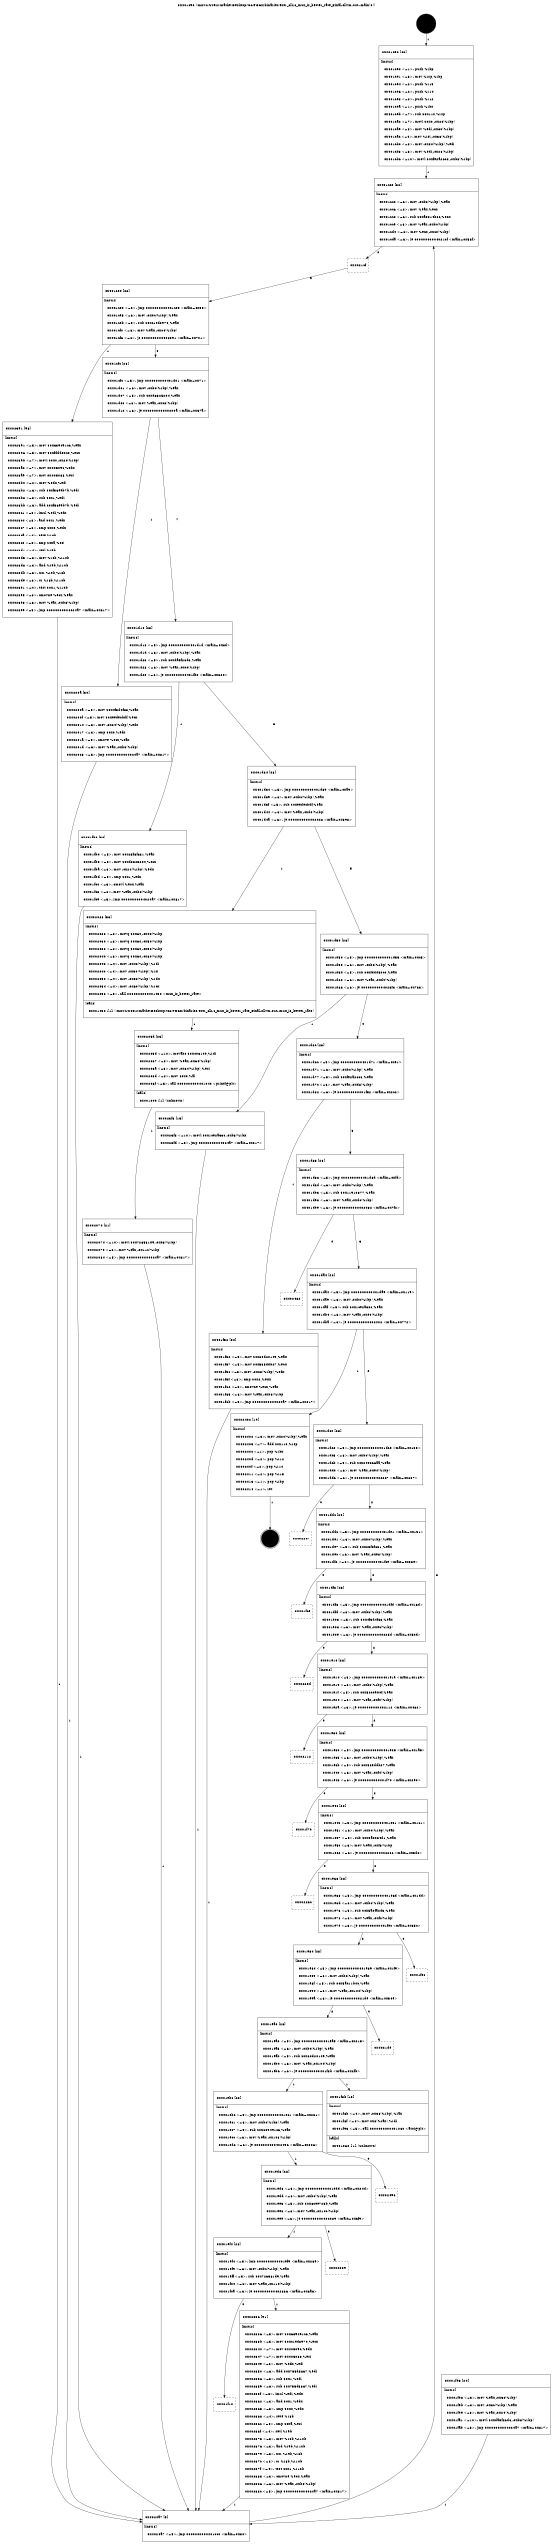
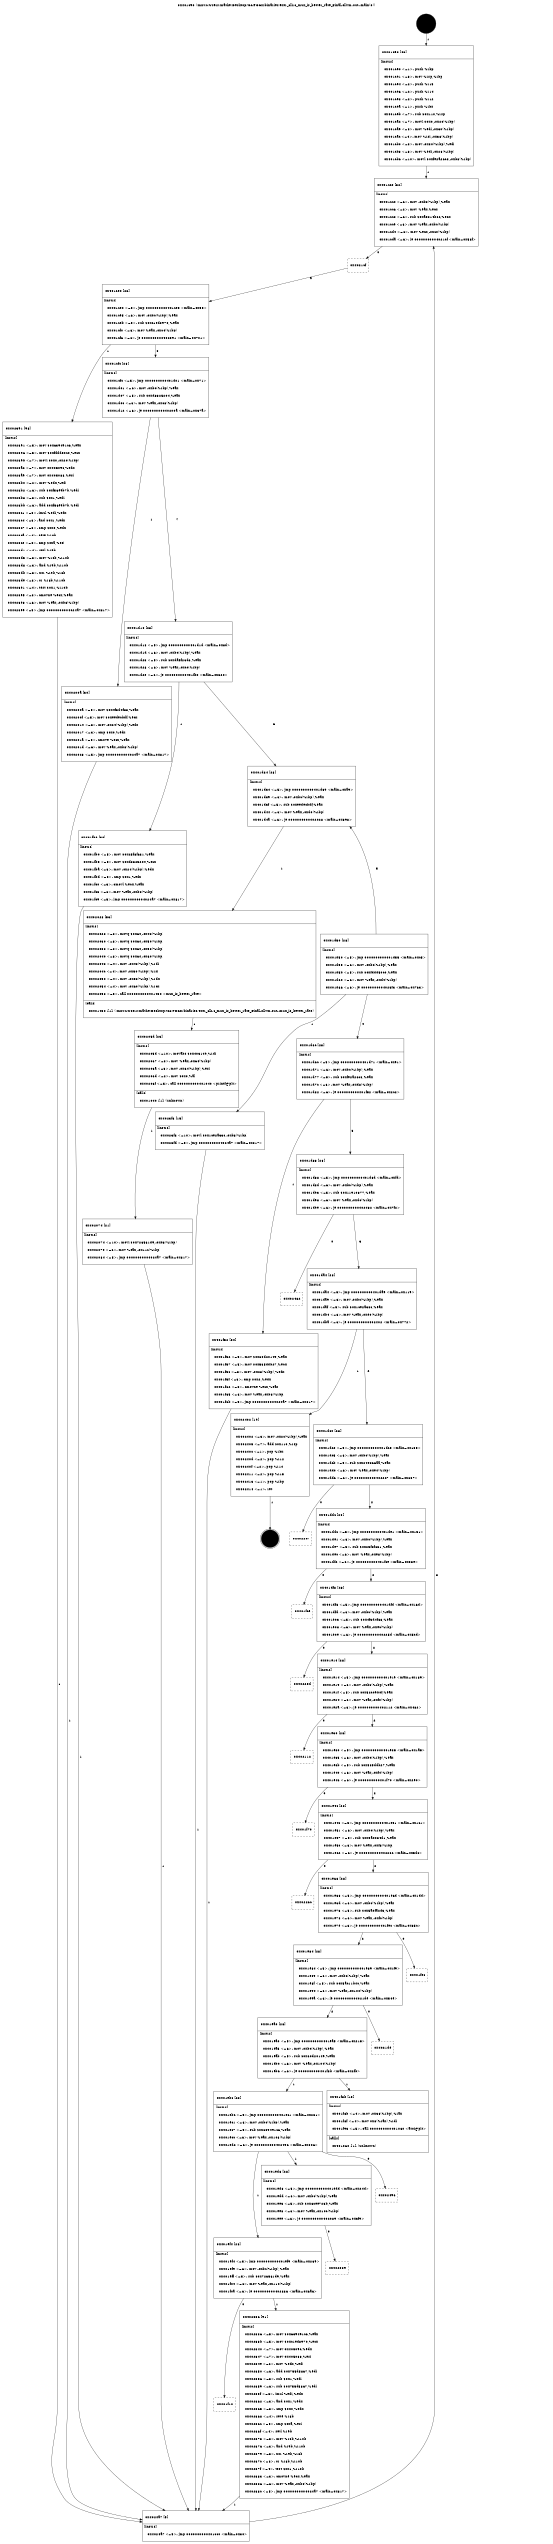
(337, 879) -> (371, 879)
(293, 2231) -> (253, 2193)
(496, 2404) -> none
